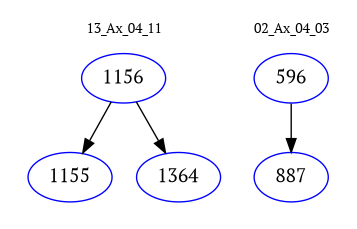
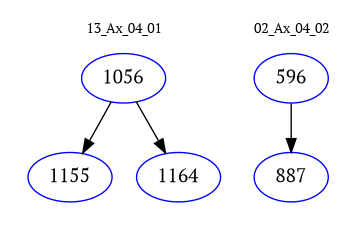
(124, 30) -> (124, 30)
(292, 30) -> (292, 30)
(124, 78) -> (124, 78)
(179, 177) -> (179, 177)
